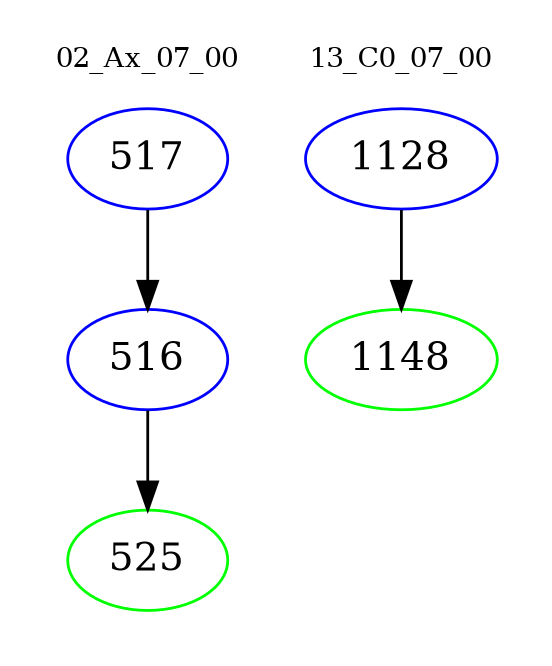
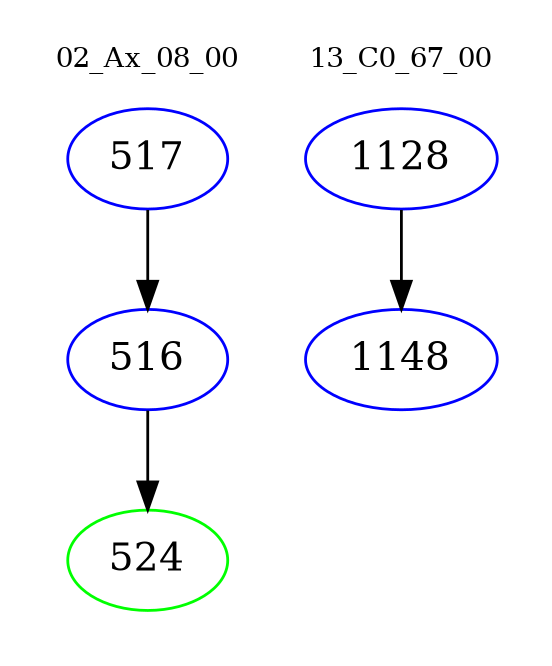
(148, 60) -> (148, 60)
(401, 60) -> (401, 60)
(401, 360) -> (401, 360)
(148, 560) -> (148, 560)
